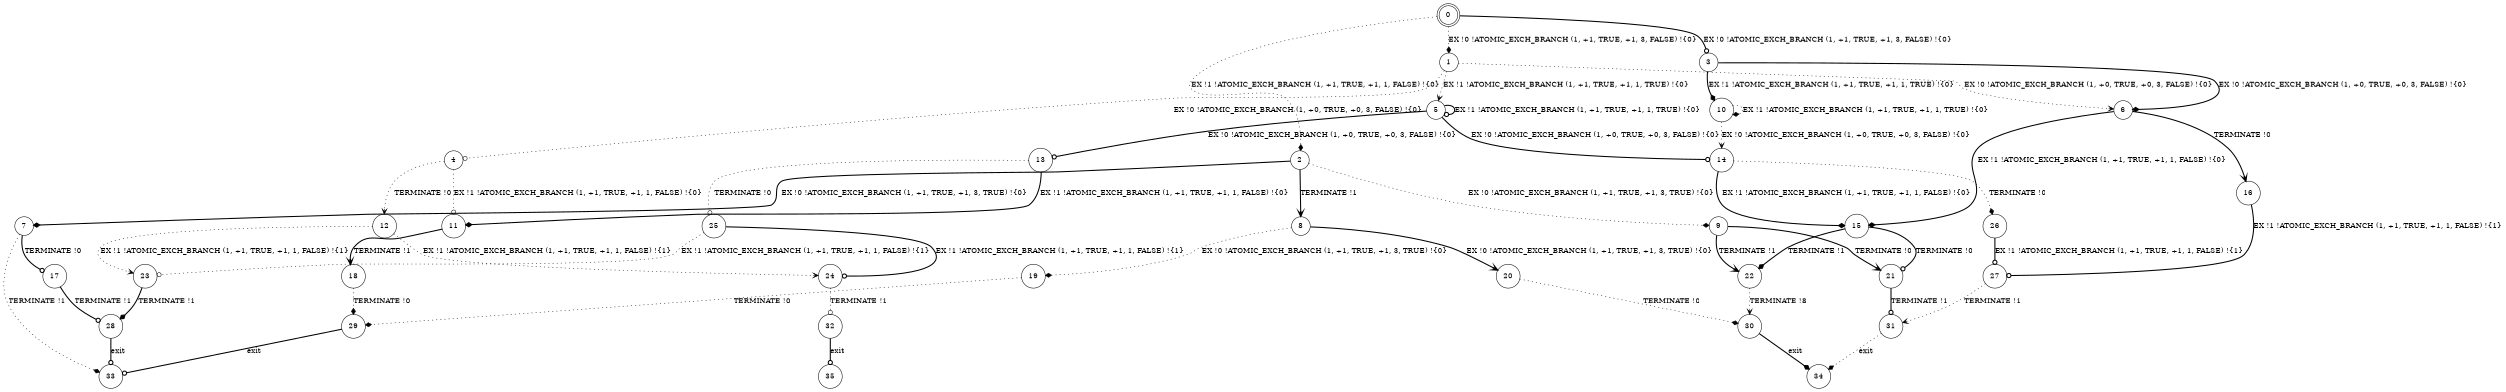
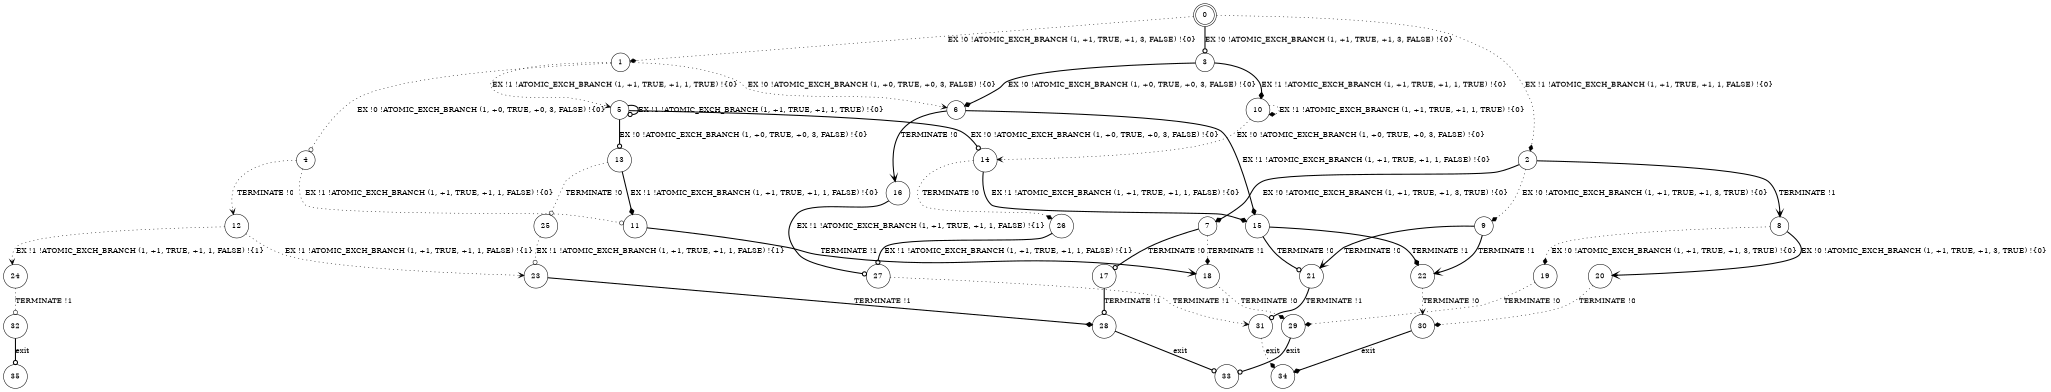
(883, 236) -> none
(1778, 301) -> (1451, 301)
(18, 320) -> (1208, 247)
